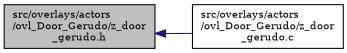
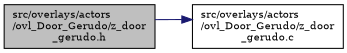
(179, 34) -> (168, 20)
